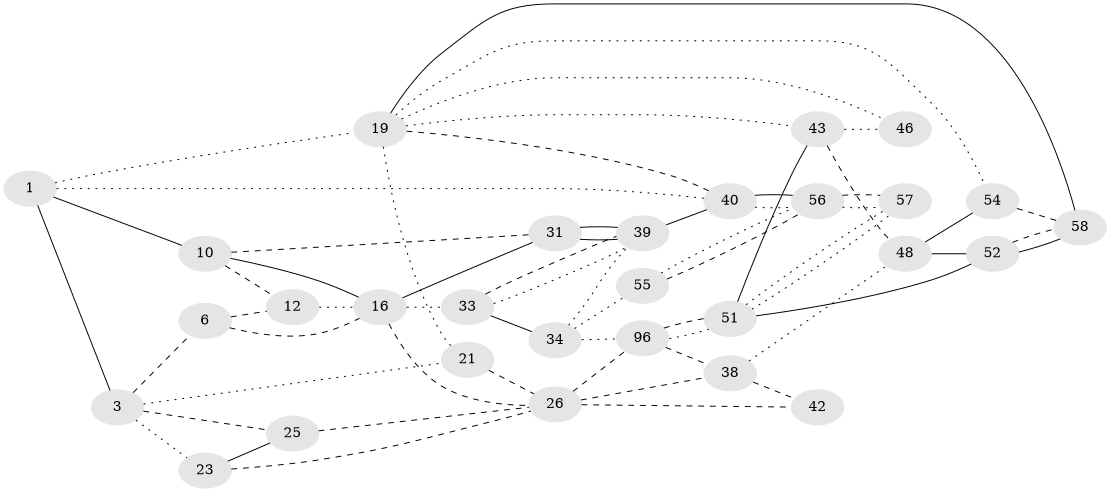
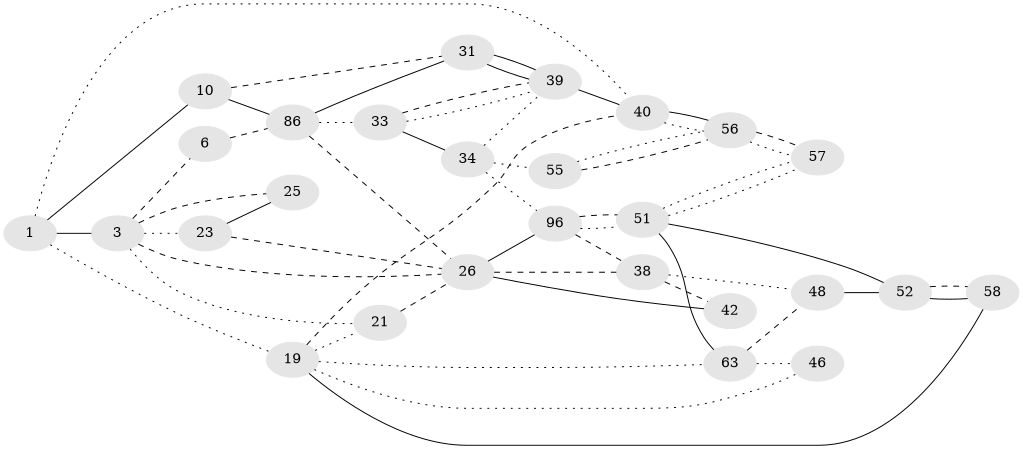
(818, 129) -> (730, 364)
(993, 201) -> none
(293, 307) -> none
(380, 307) -> (293, 122)
(599, 371) -> (511, 248)
(686, 406) -> (598, 296)
(424, 419) -> (288, 274)
